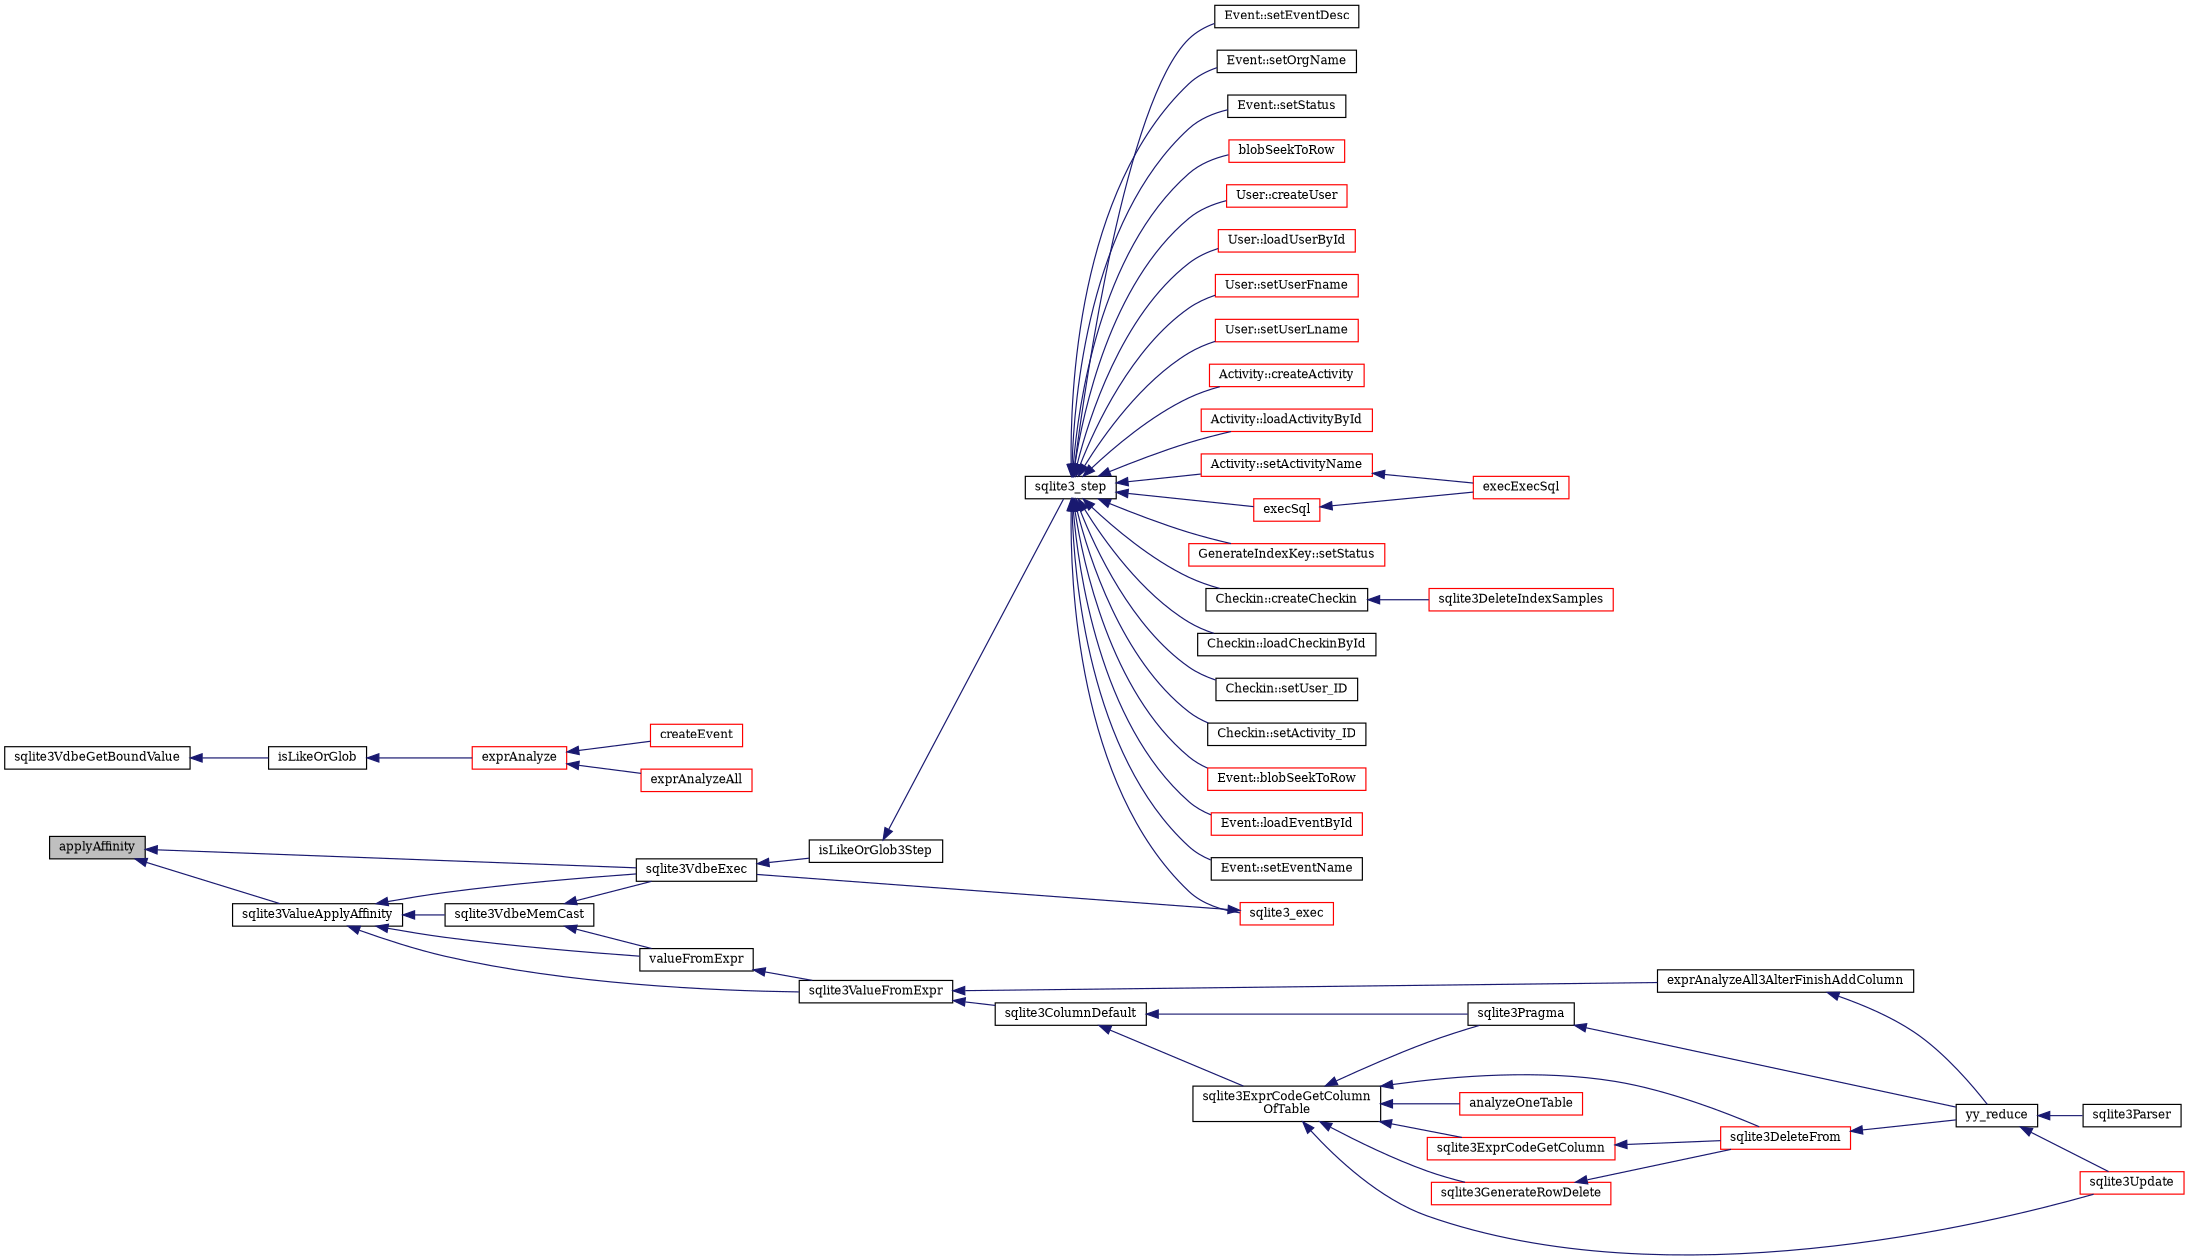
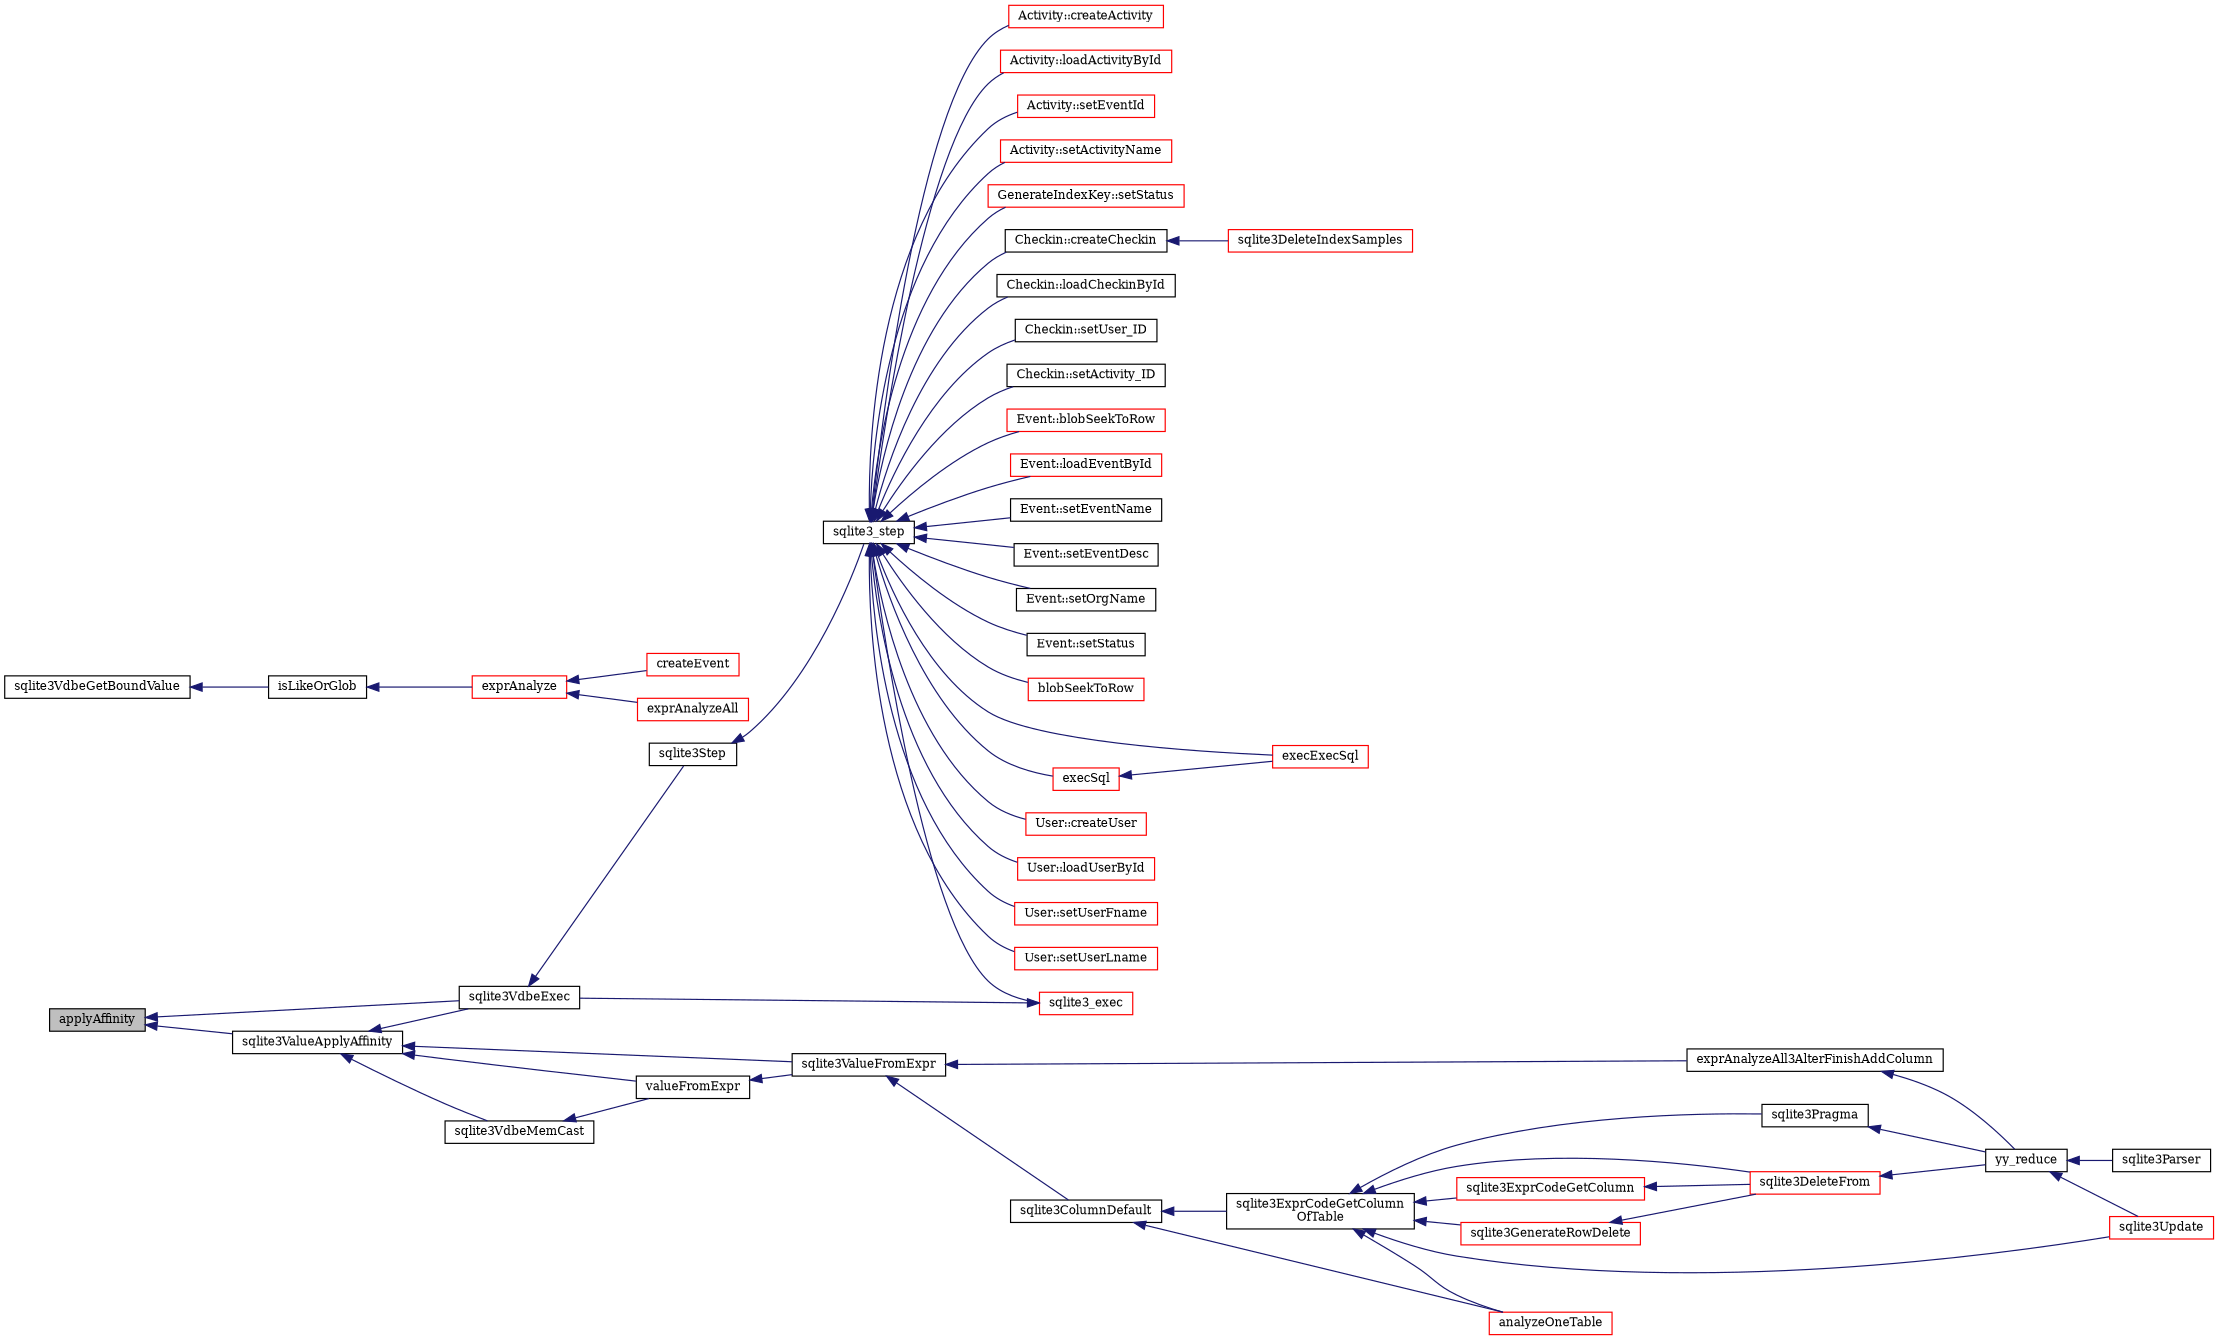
none -> (1086, 106)
(1429, 479) -> (1032, 728)
(876, 851) -> (693, 754)
(614, 891) -> none
(1313, 1014) -> (1324, 1269)
